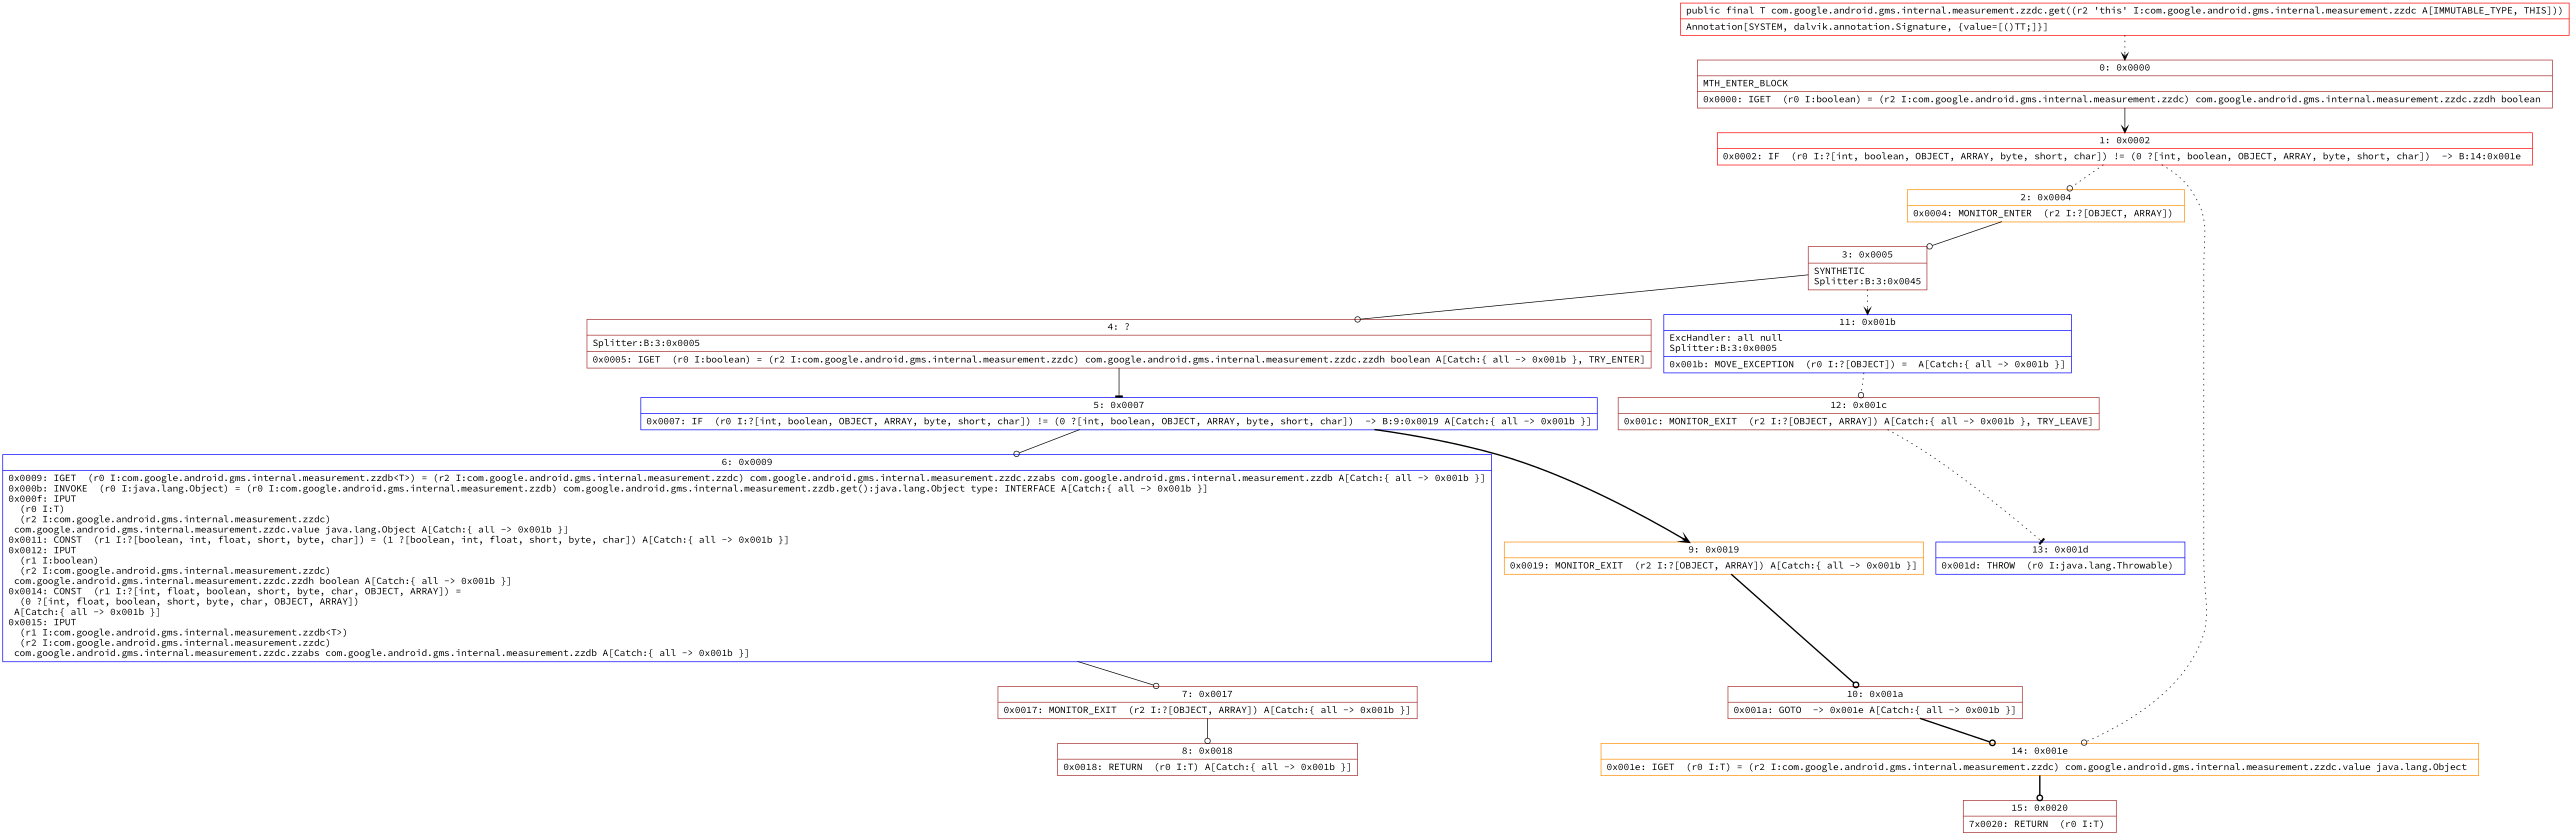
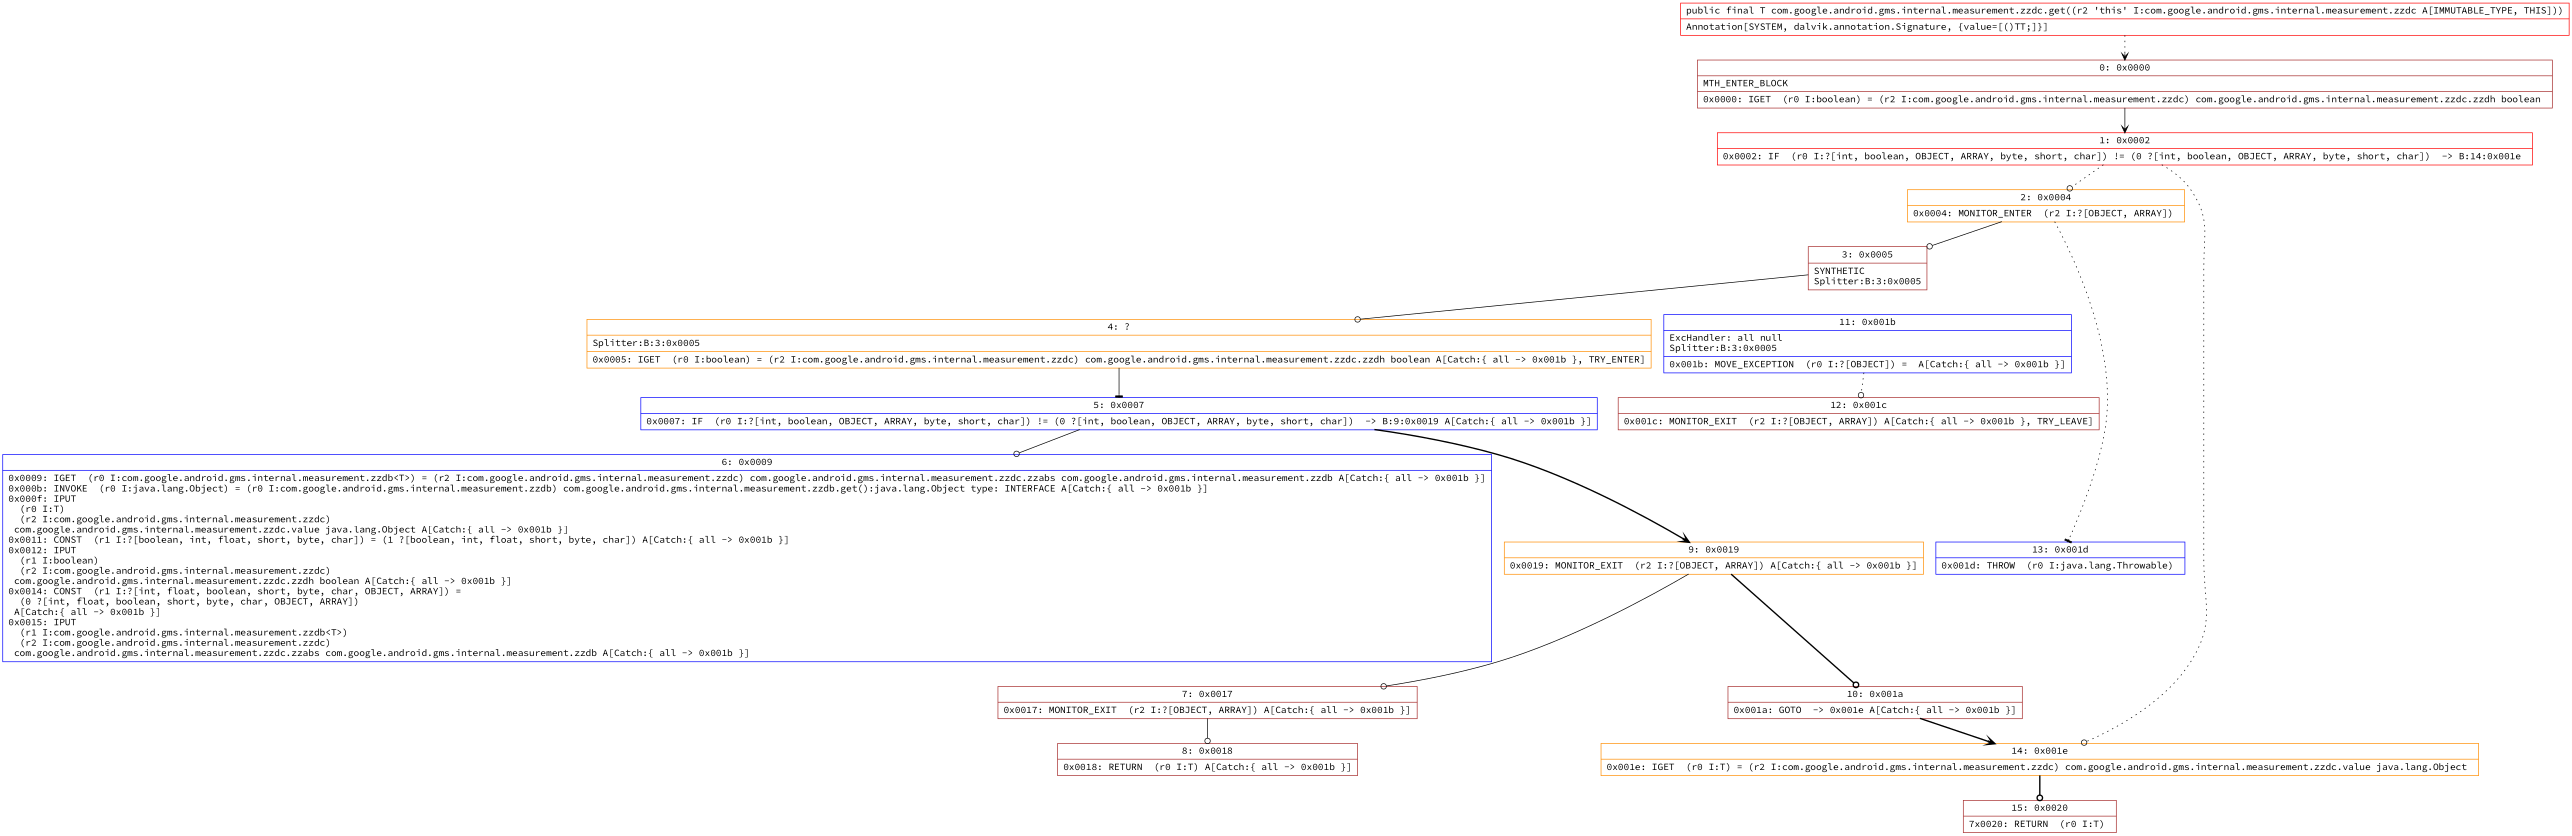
(1868, 281) -> (1868, 281)
(1868, 299) -> none
(1119, 344) -> (1119, 344)
(1967, 481) -> (2106, 379)
(1115, 673) -> (1543, 646)
(1955, 730) -> (1955, 730)
